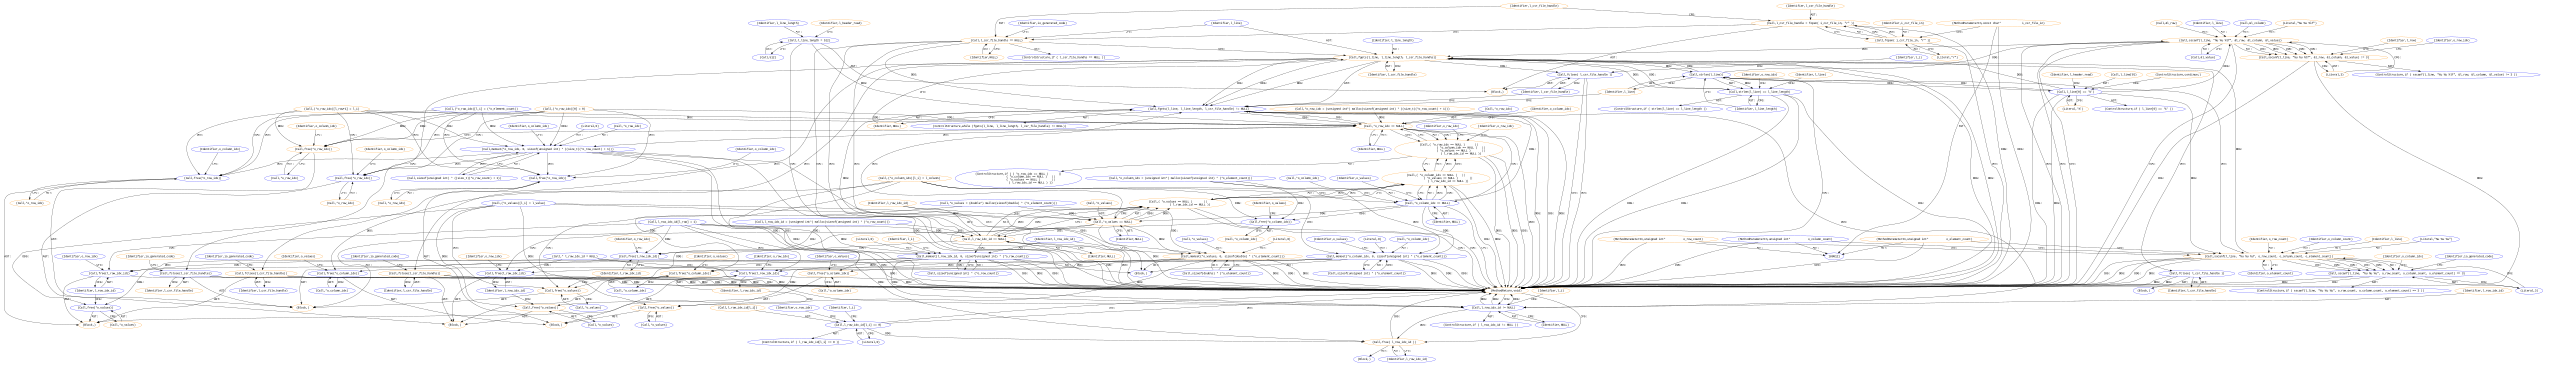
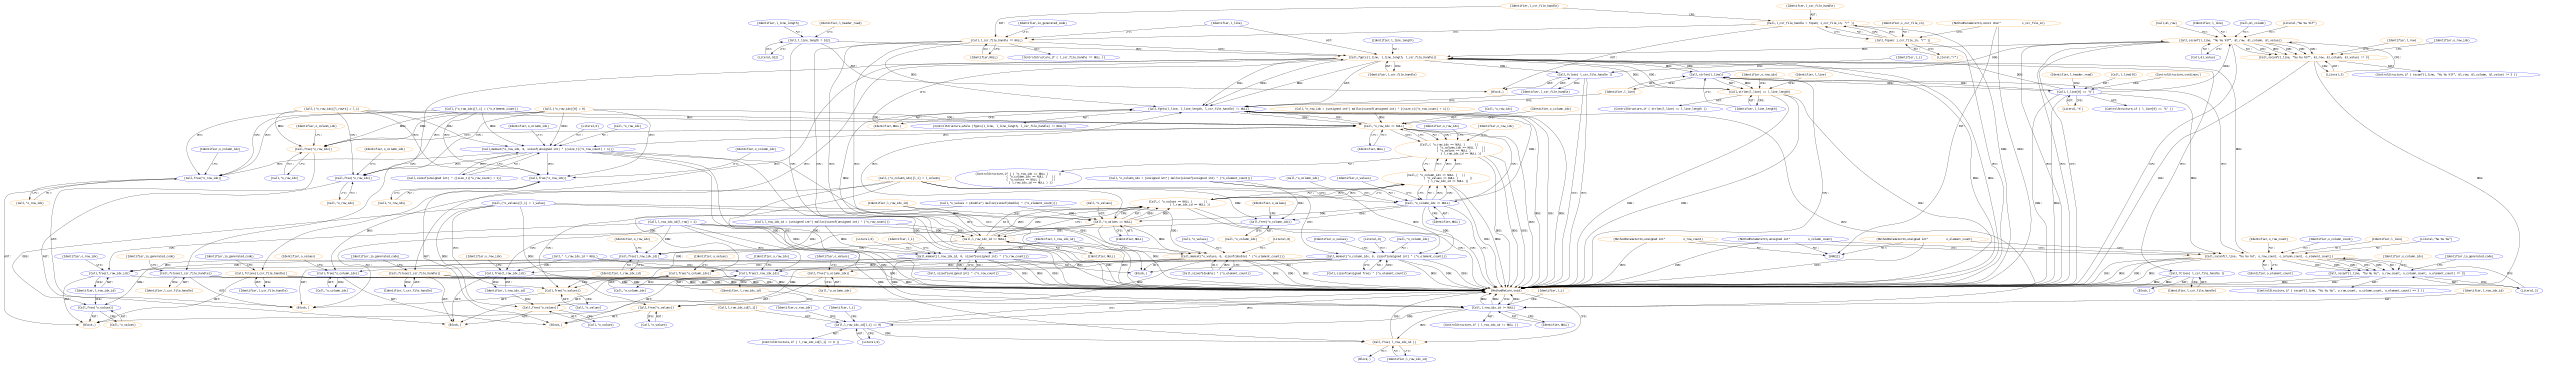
(768, 58) -> (768, 58)
(1760, 92) -> (1760, 92)
(1088, 113) -> (1088, 49)
(1367, 274) -> (1367, 274)
none -> (1179, 324)
